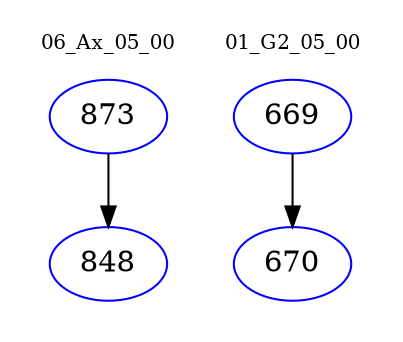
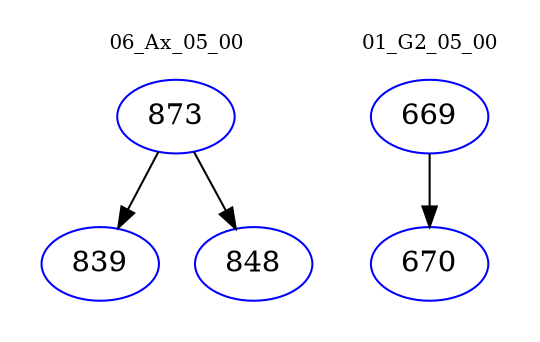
none -> (100, 264)
